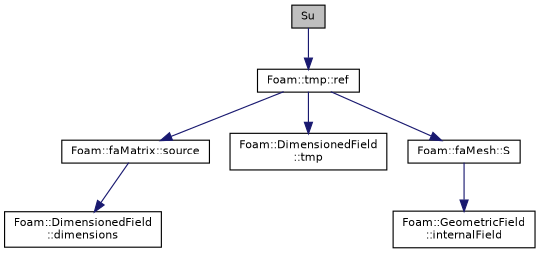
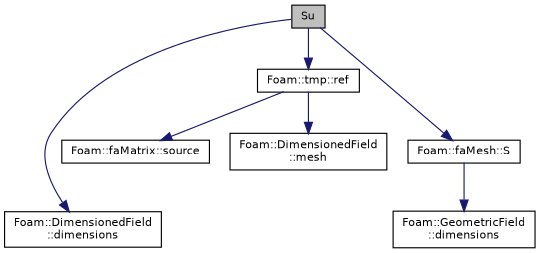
(381, 114) -> (382, 80)
(308, 152) -> (308, 152)
(115, 183) -> (126, 68)
(464, 229) -> (464, 229)
